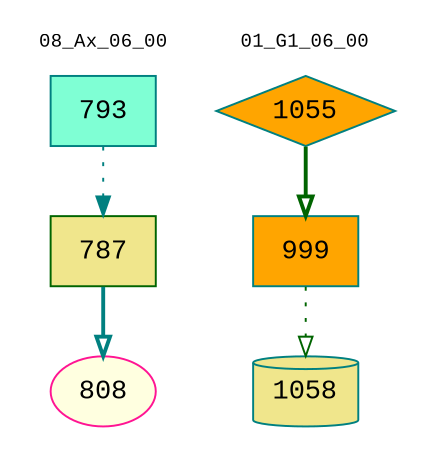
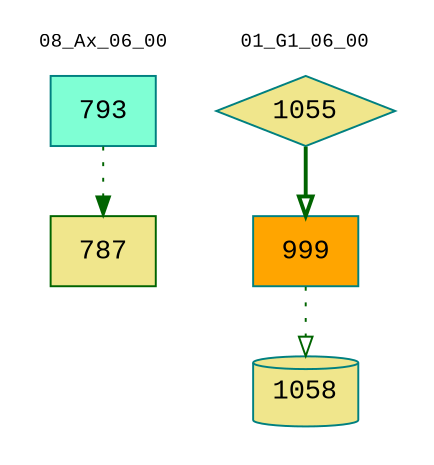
(306, 111) -> (306, 111)
(103, 172) -> (103, 172)
(103, 391) -> none
